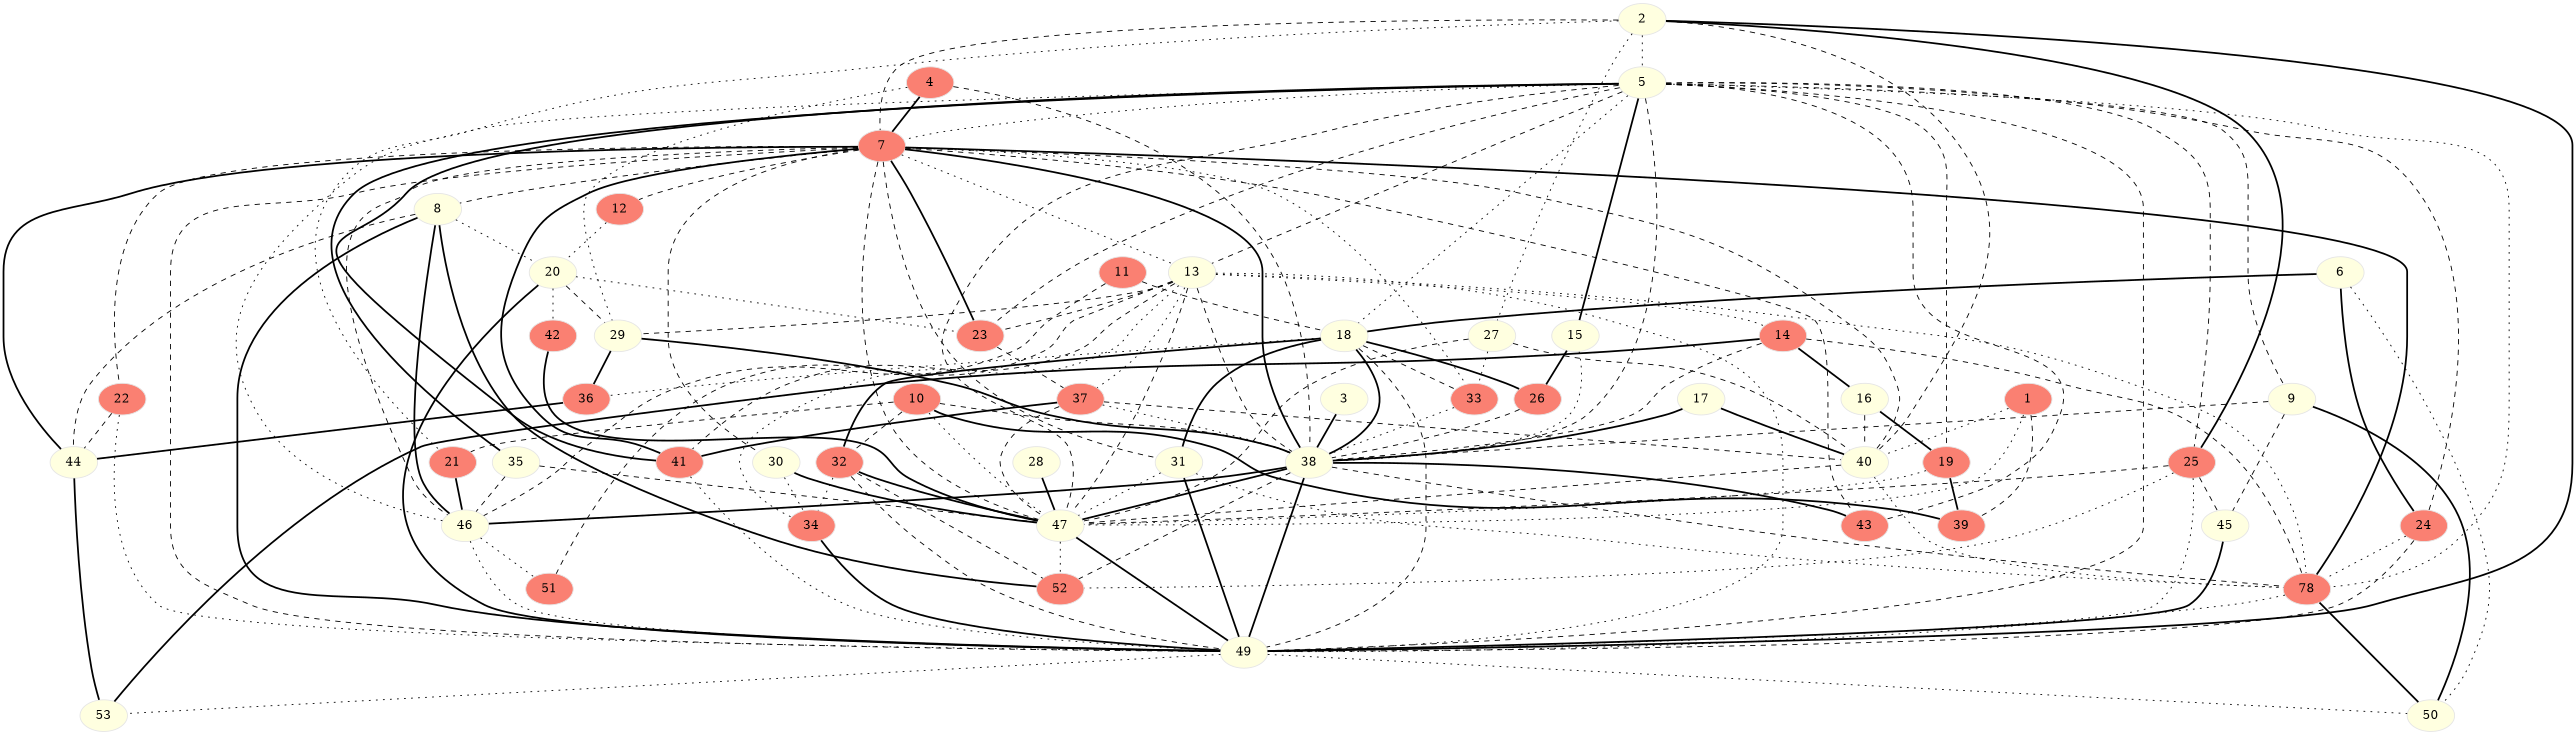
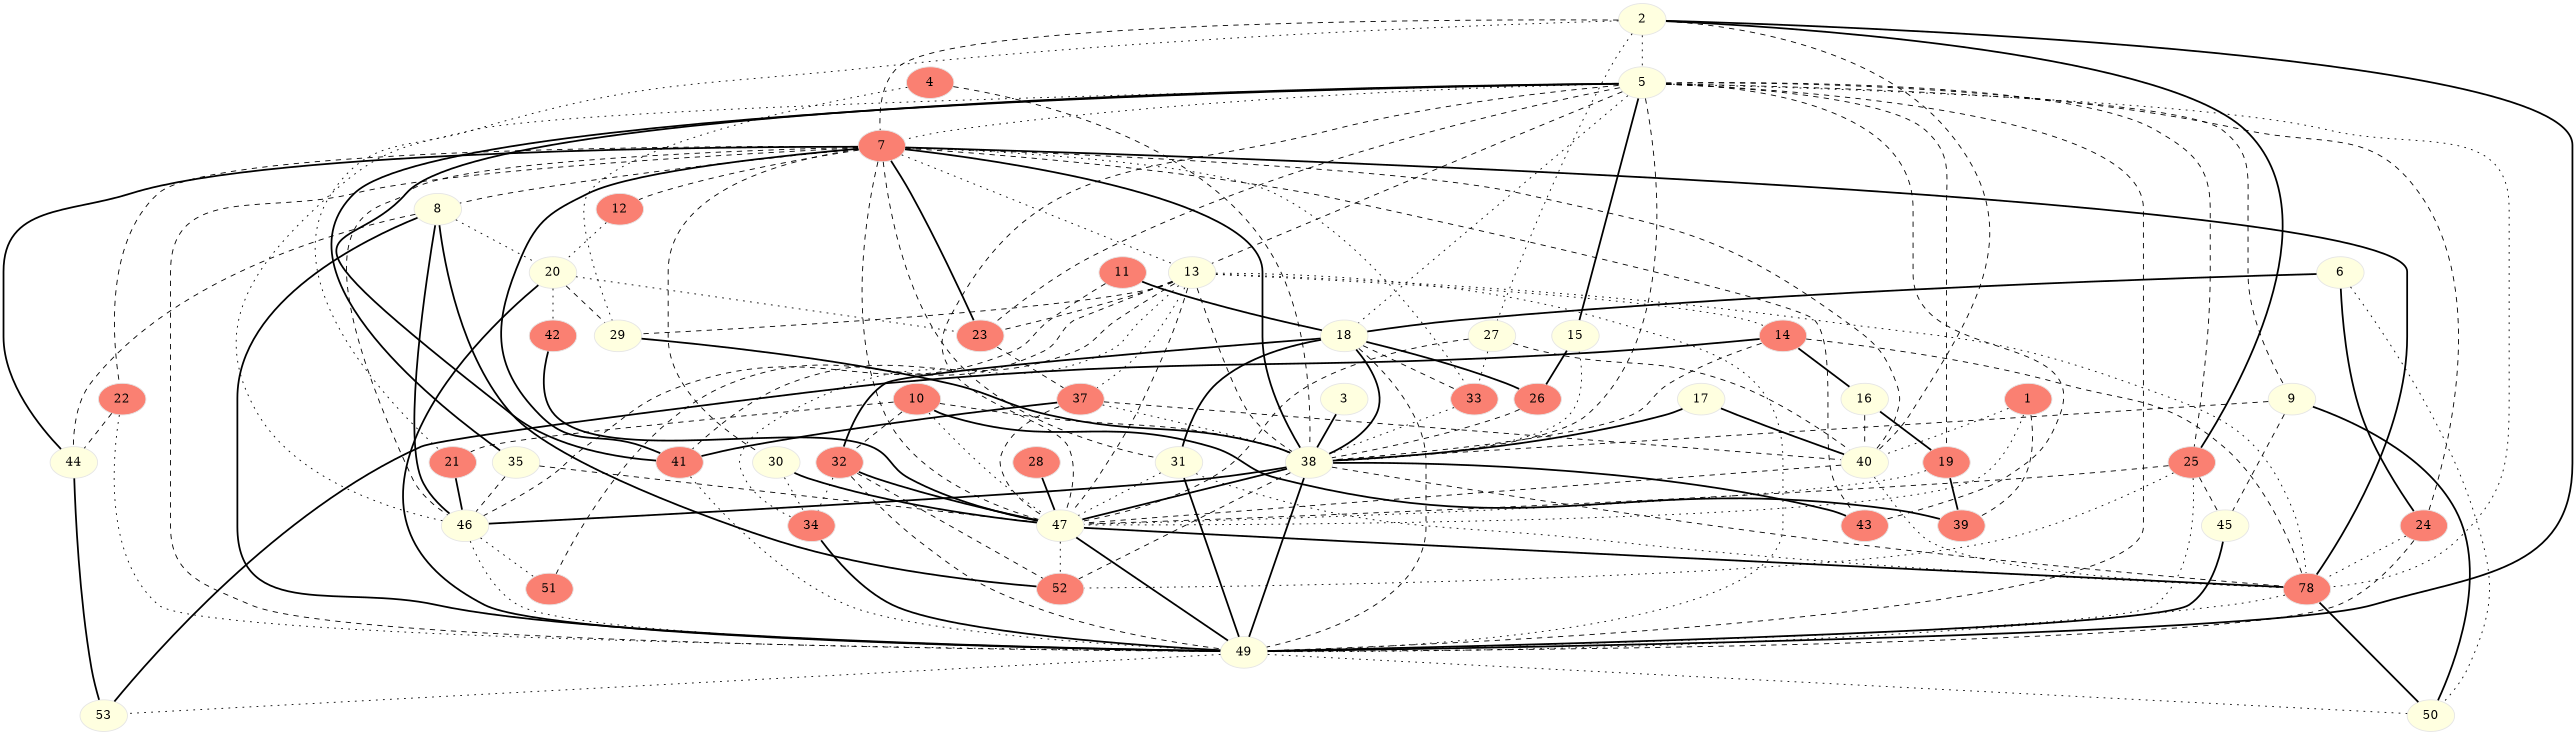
(906, 114) -> none
(1231, 309) -> (1231, 309)
(586, 399) -> none
(1037, 462) -> (1037, 462)
none -> (1684, 558)
